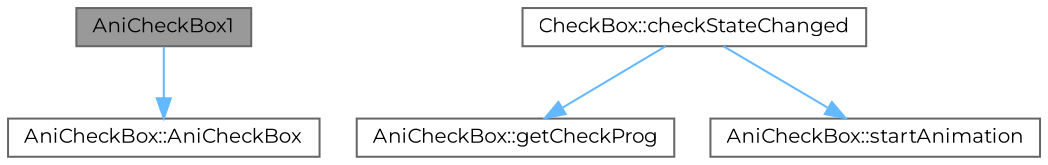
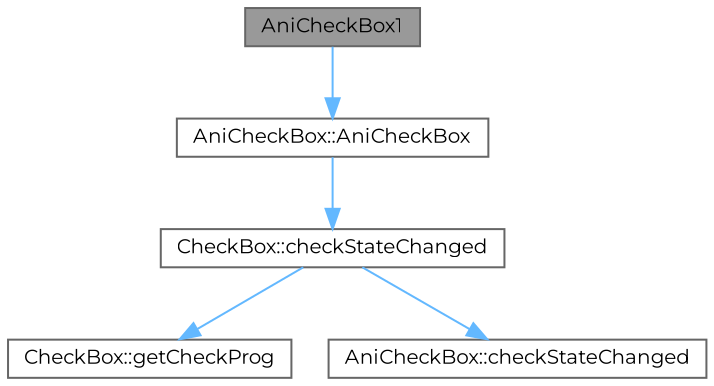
(515, 138) -> (150, 359)
(875, 138) -> (518, 359)
none -> (333, 183)
